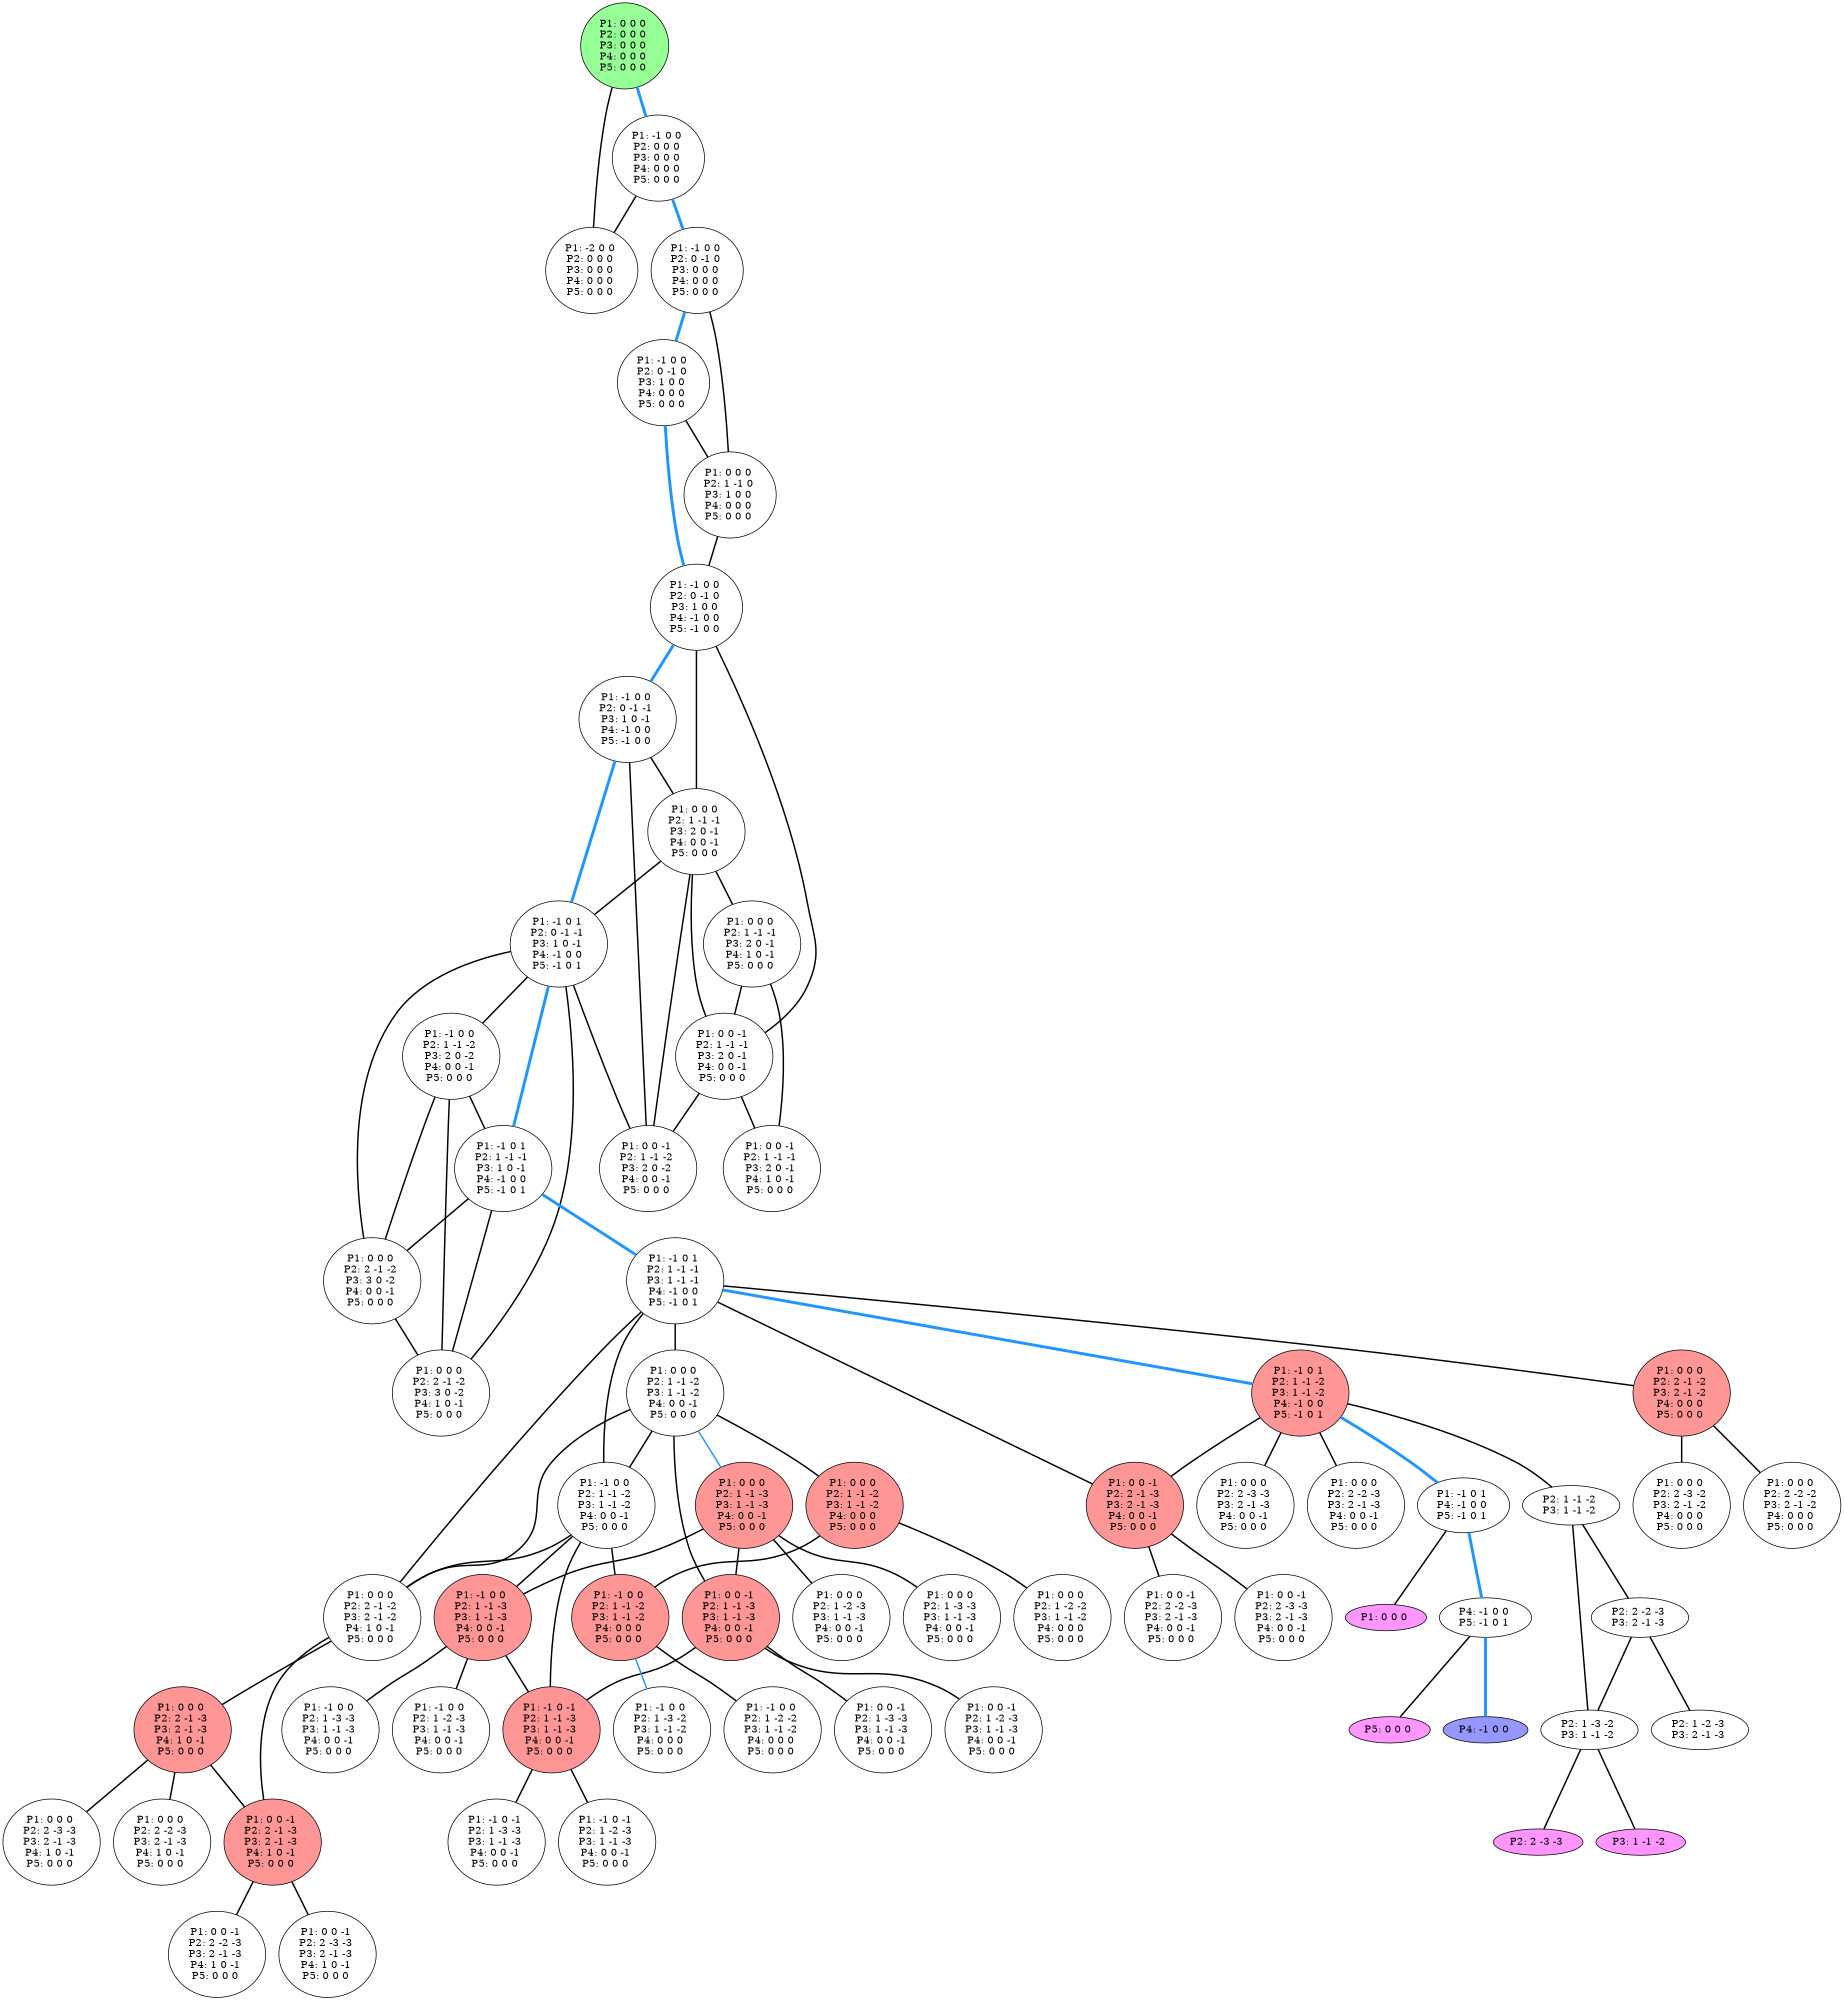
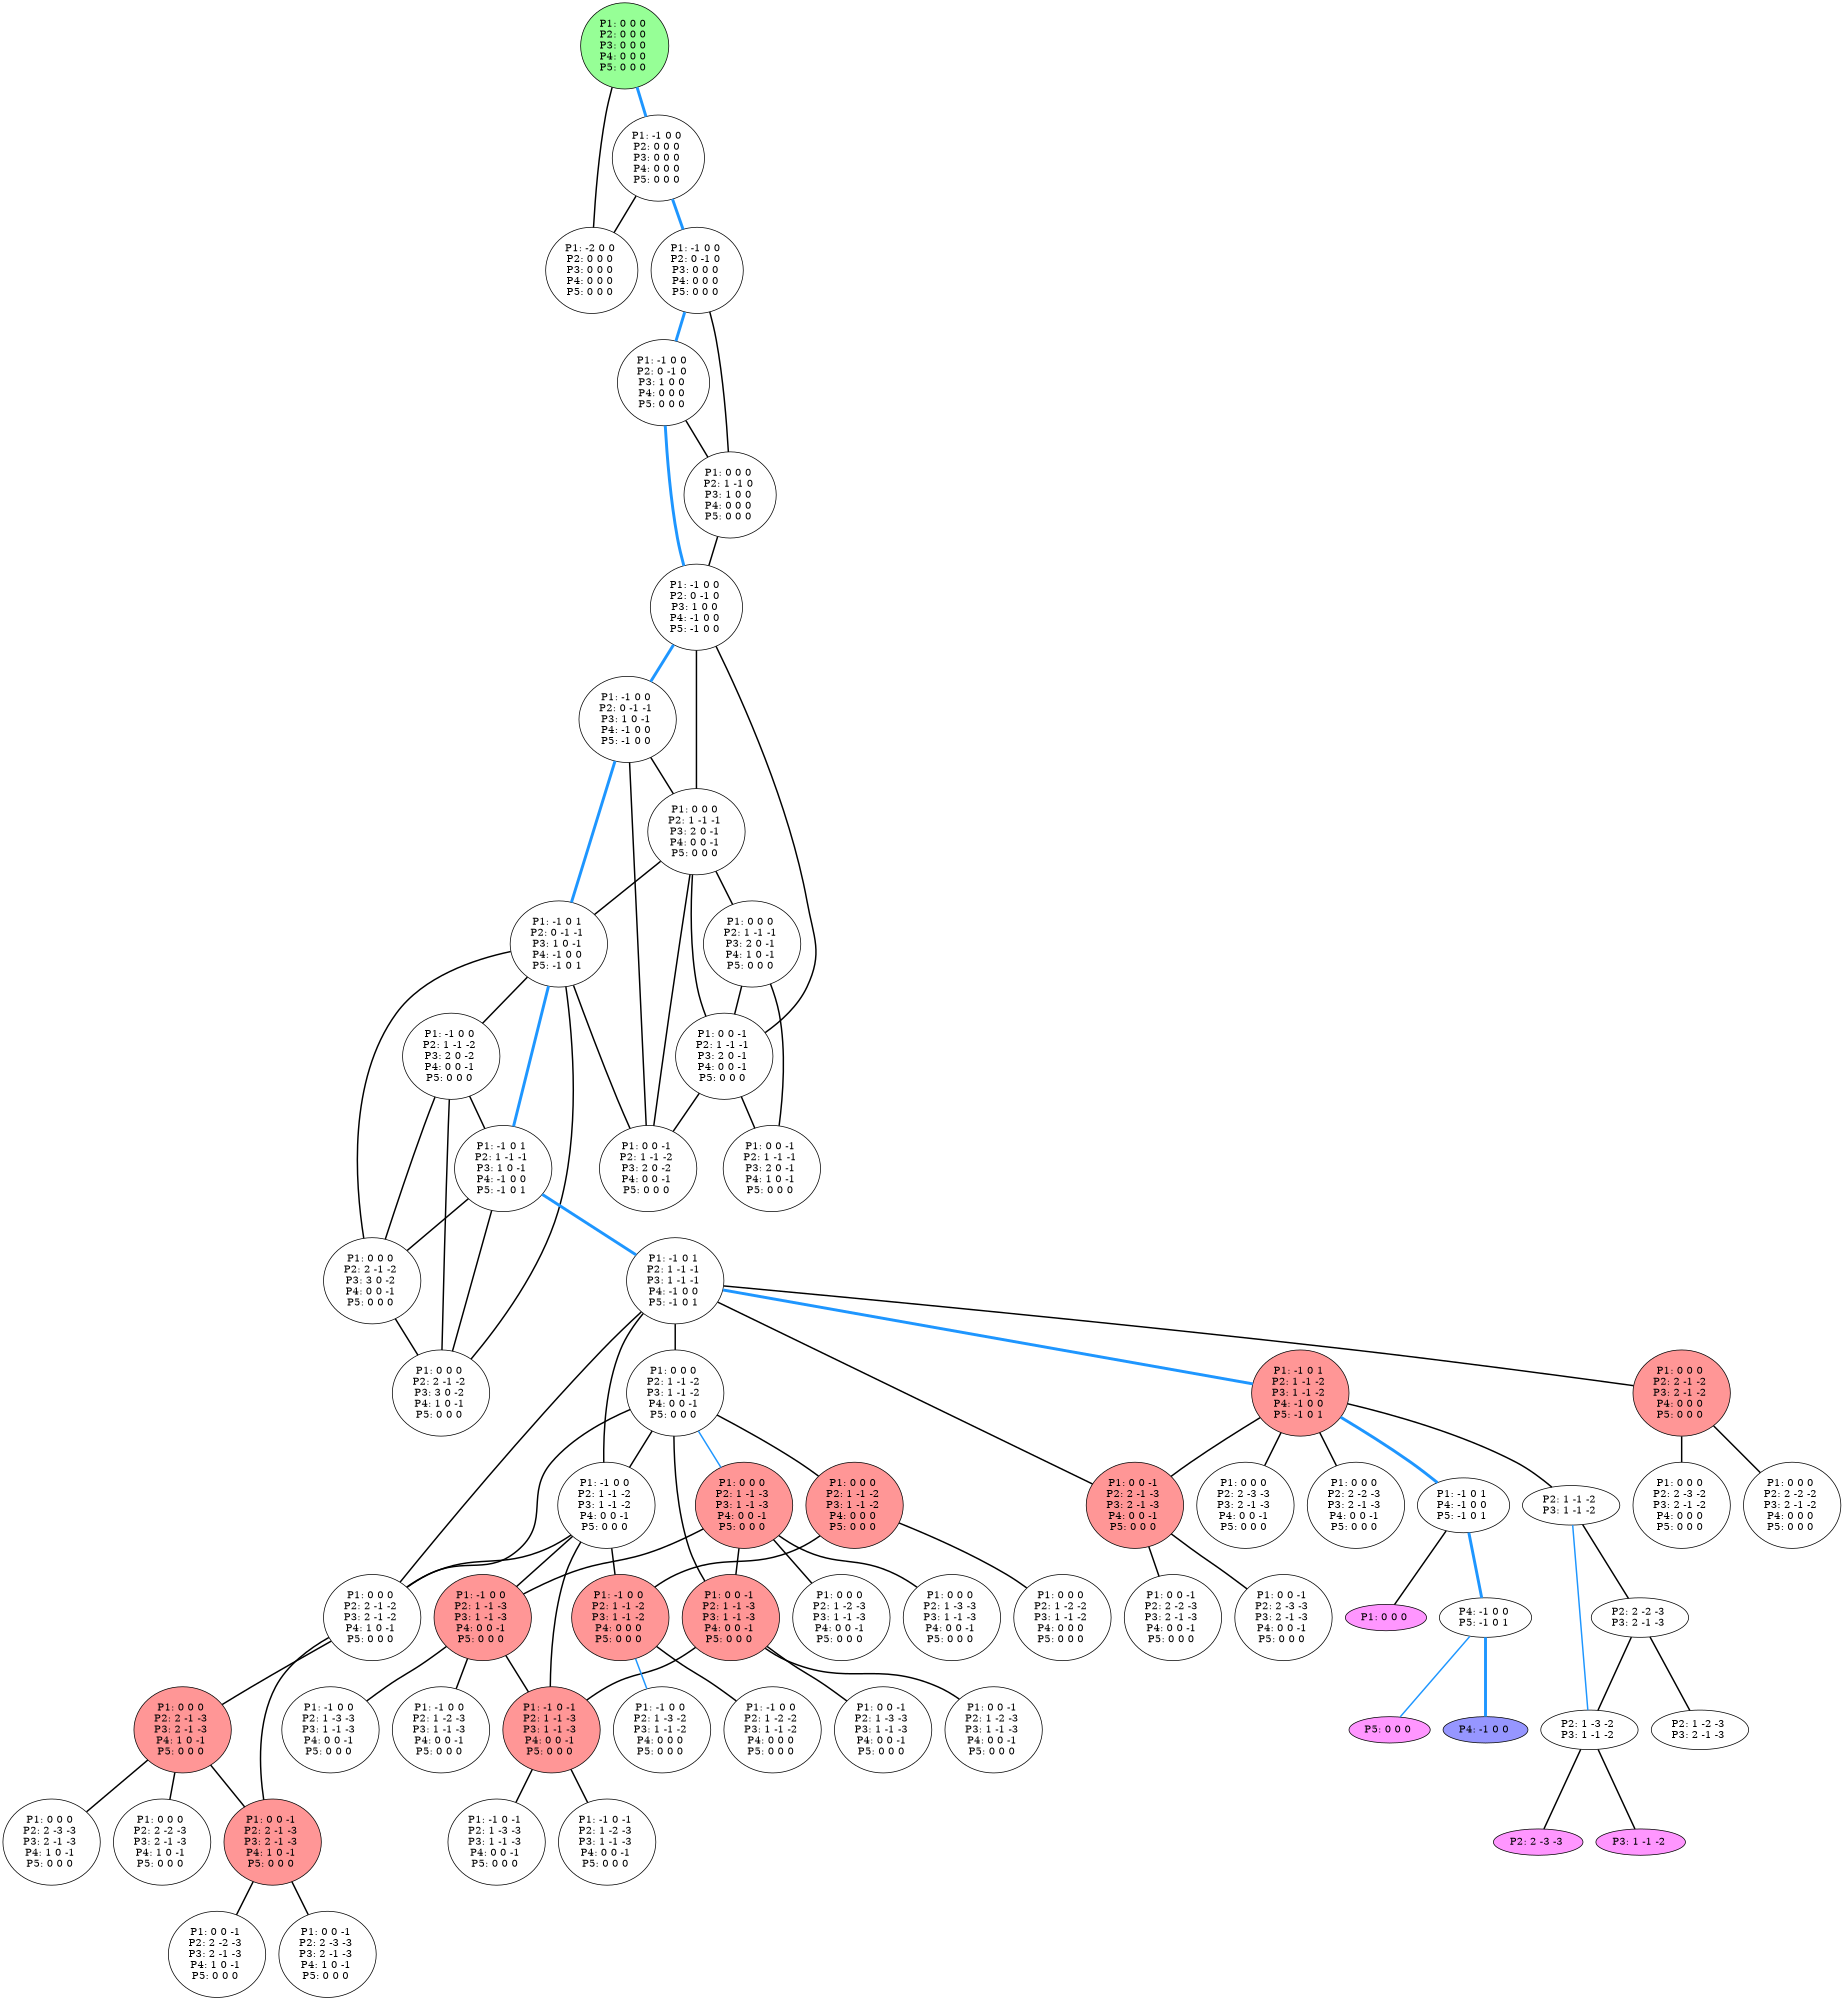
(1580, 1618) -> (1580, 1618)
(1435, 1677) -> (1435, 1677)
